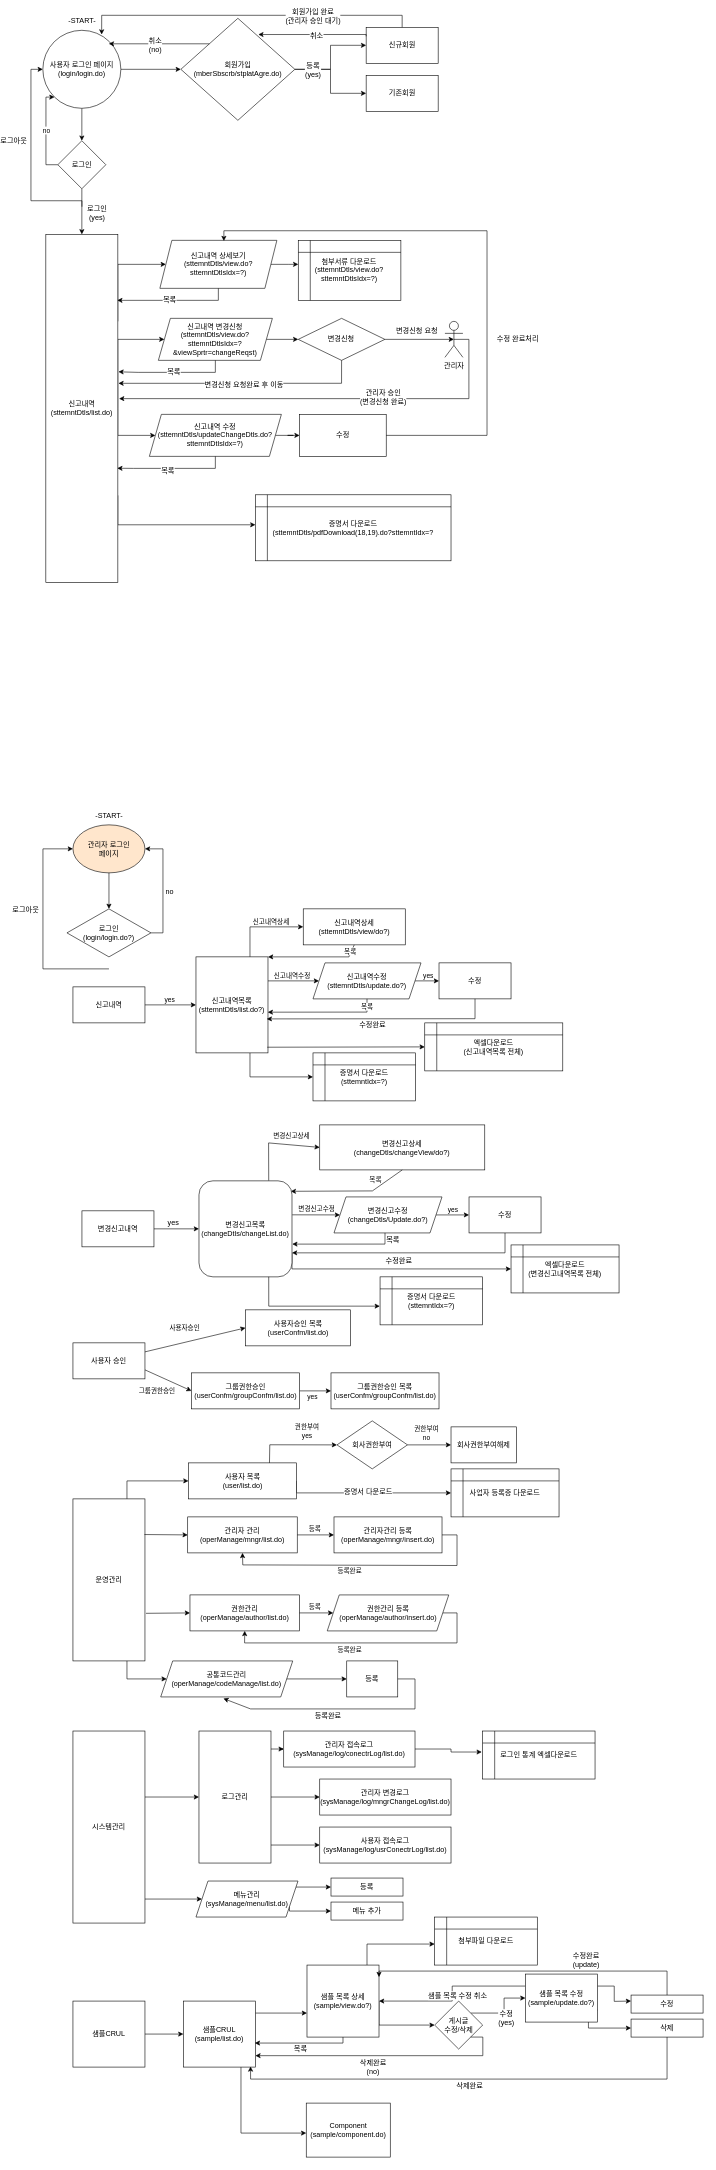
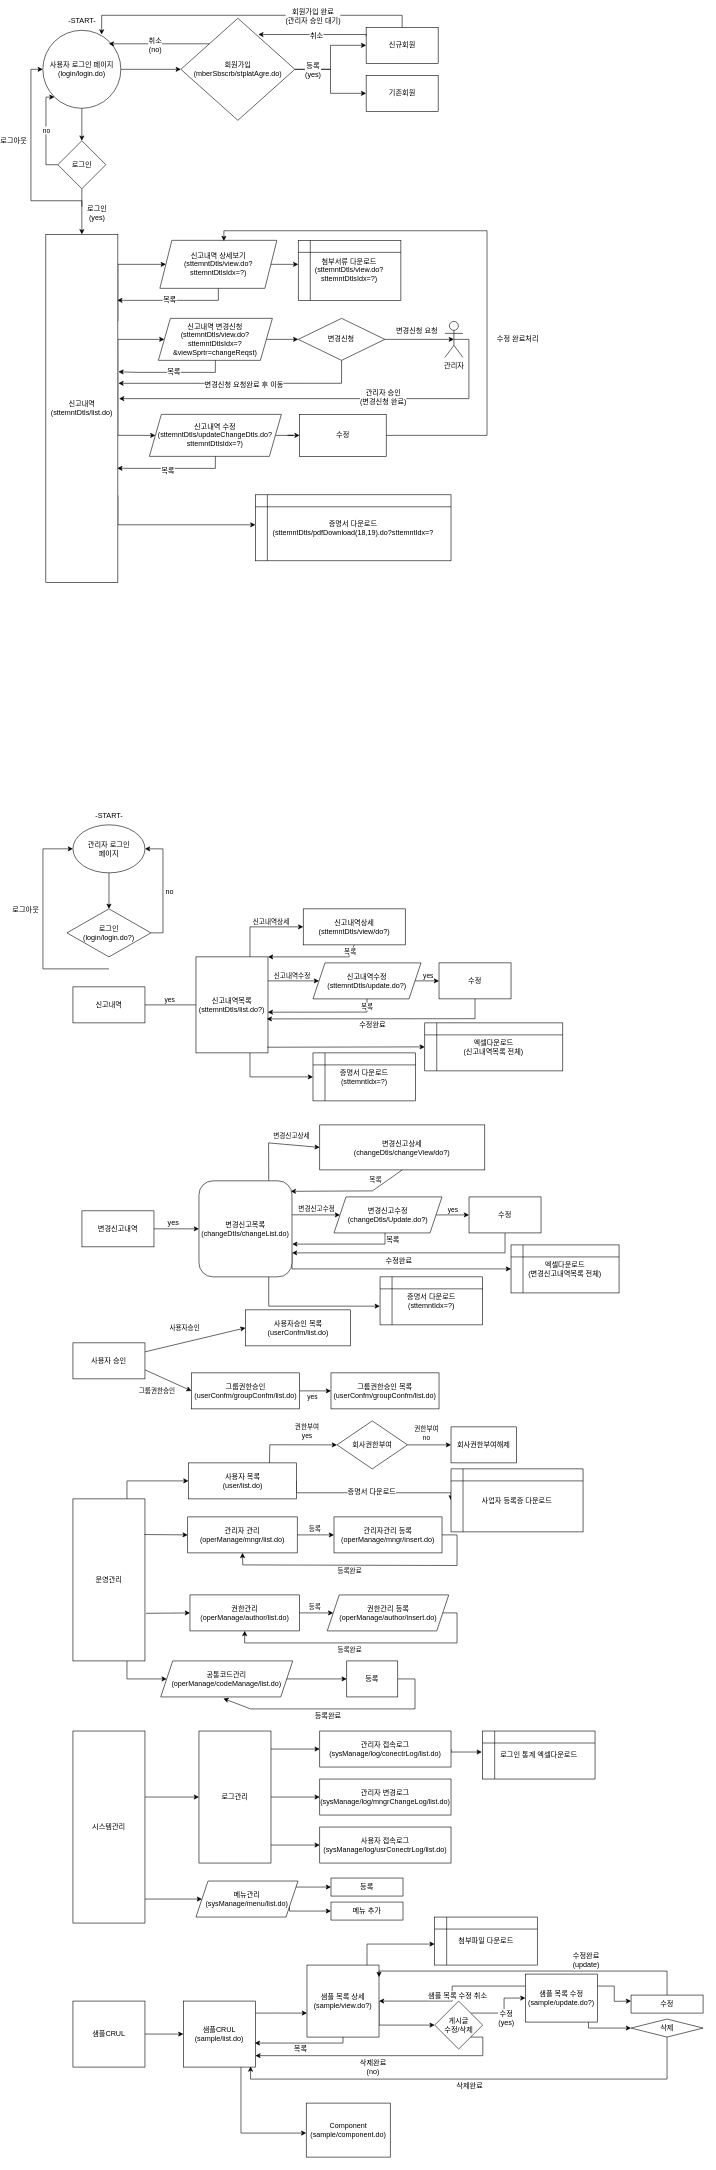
(109, 849) -> (109, 849)
(190, 1005) -> (192, 1005)
(505, 1493) -> (517, 1500)
(349, 1749) -> (385, 1749)
(667, 2028) -> (667, 2028)
